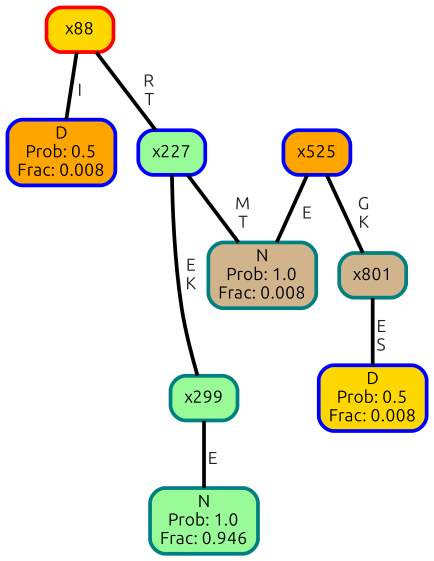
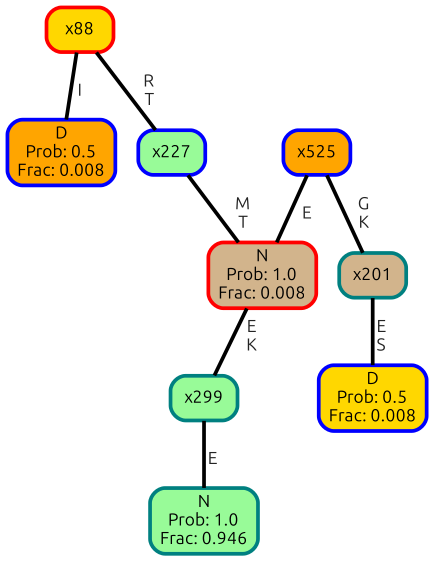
(262, 275) -> (262, 275)
(373, 275) -> (373, 275)
(178, 276) -> (231, 342)
